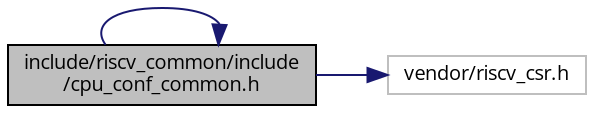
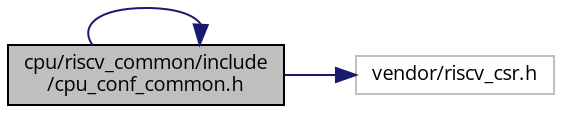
(162, 75) -> (146, 75)
